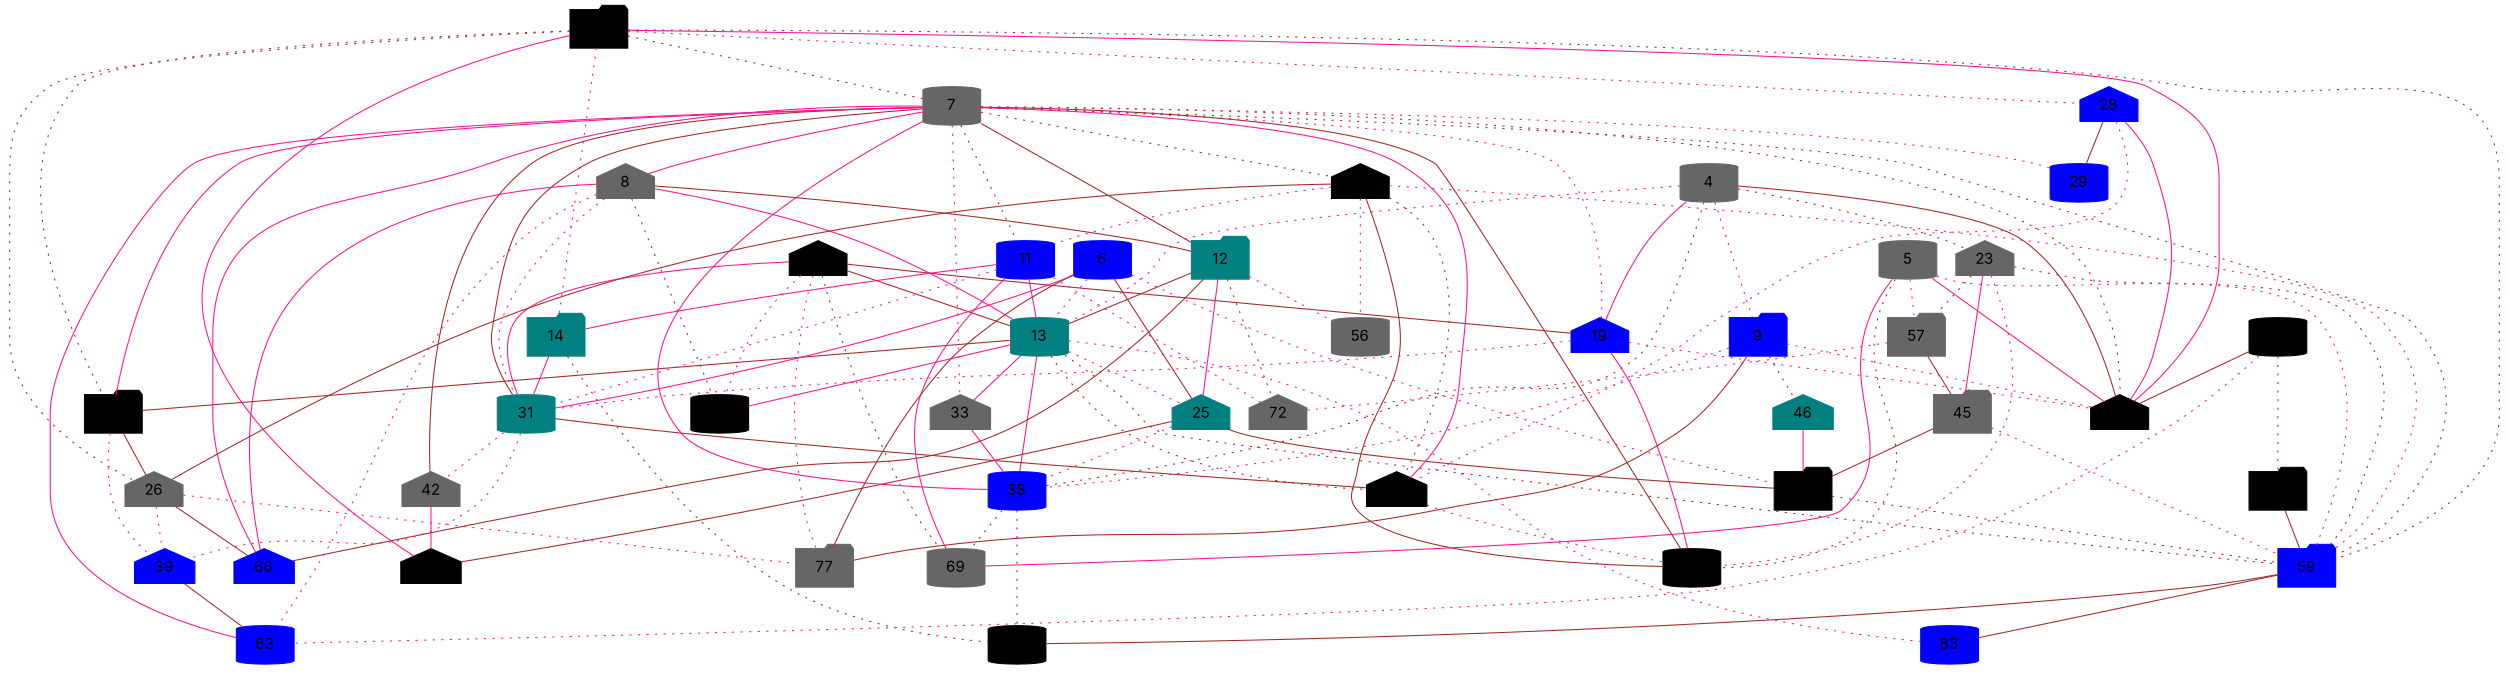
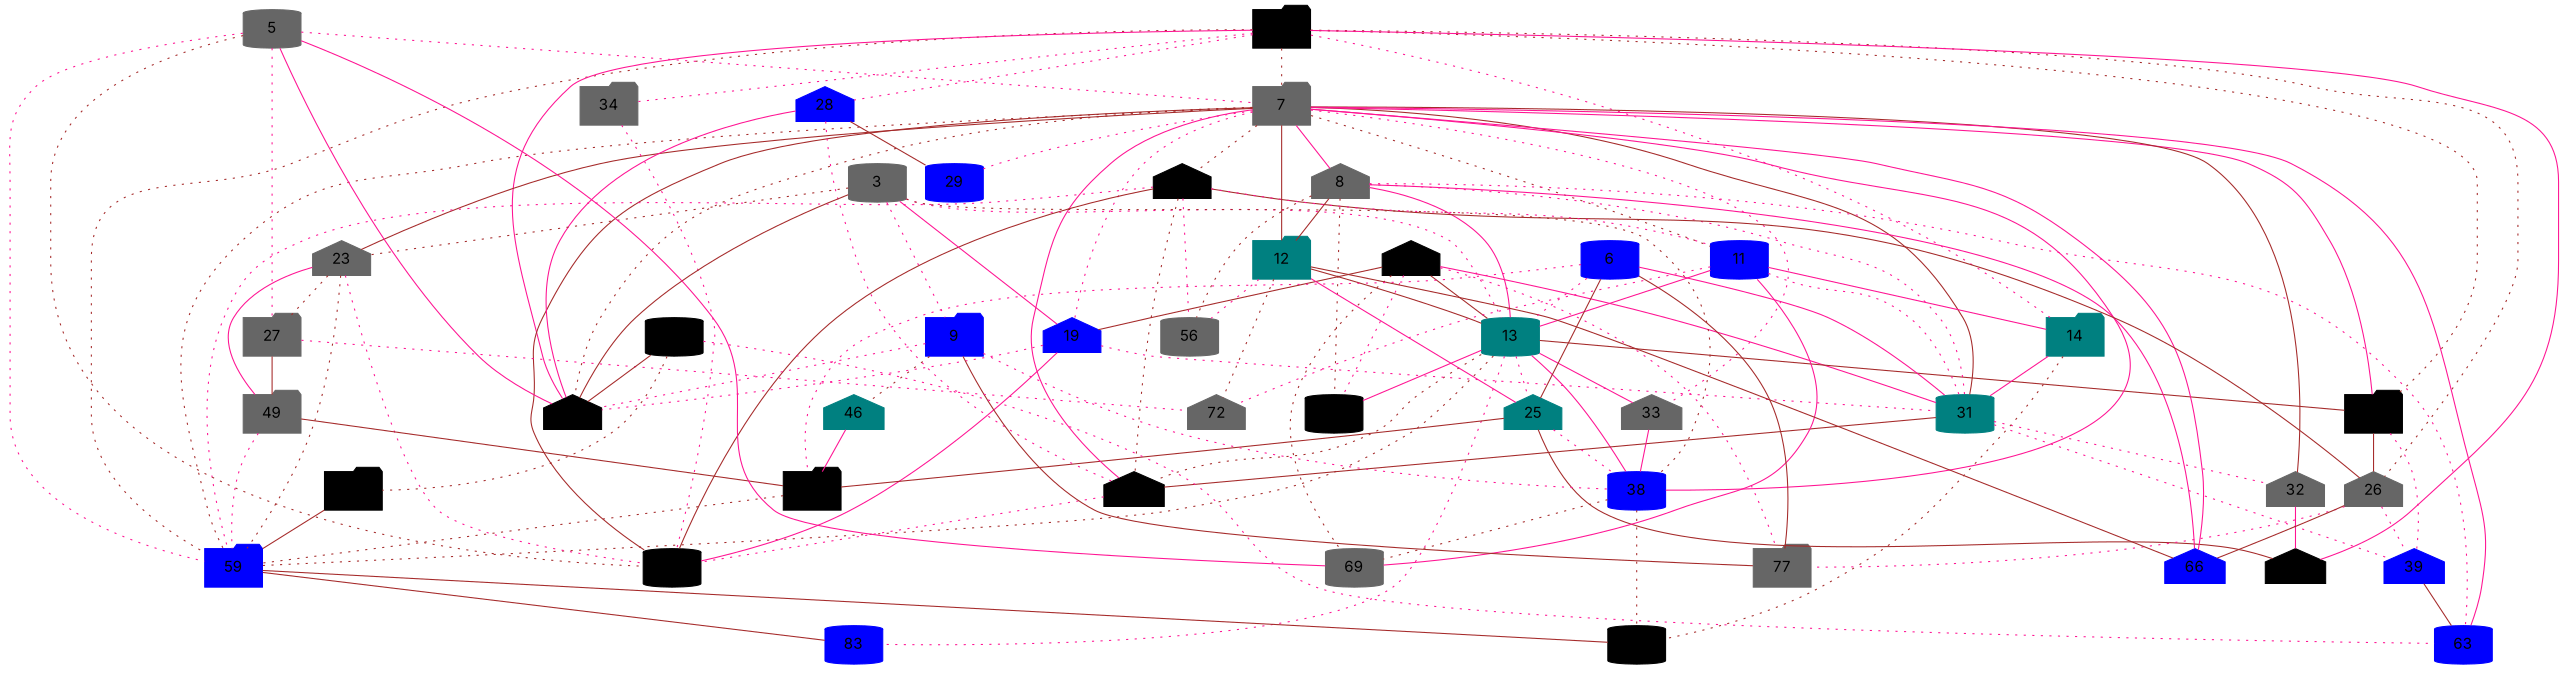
none -> (777, 67)
none -> (609, 106)
(952, 106) -> (1282, 106)
none -> (776, 140)
(1709, 183) -> (877, 183)
none -> (1240, 244)
(1916, 337) -> (272, 337)
(1962, 414) -> (272, 414)
(431, 491) -> (2295, 491)
